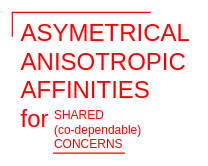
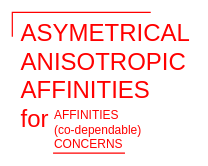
(103, 129) -> (103, 129)
